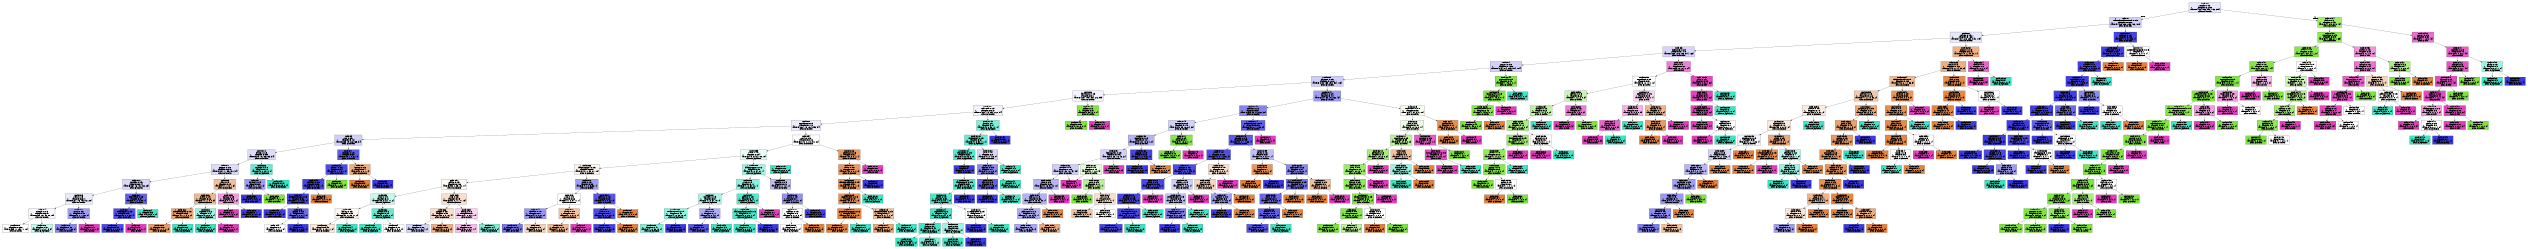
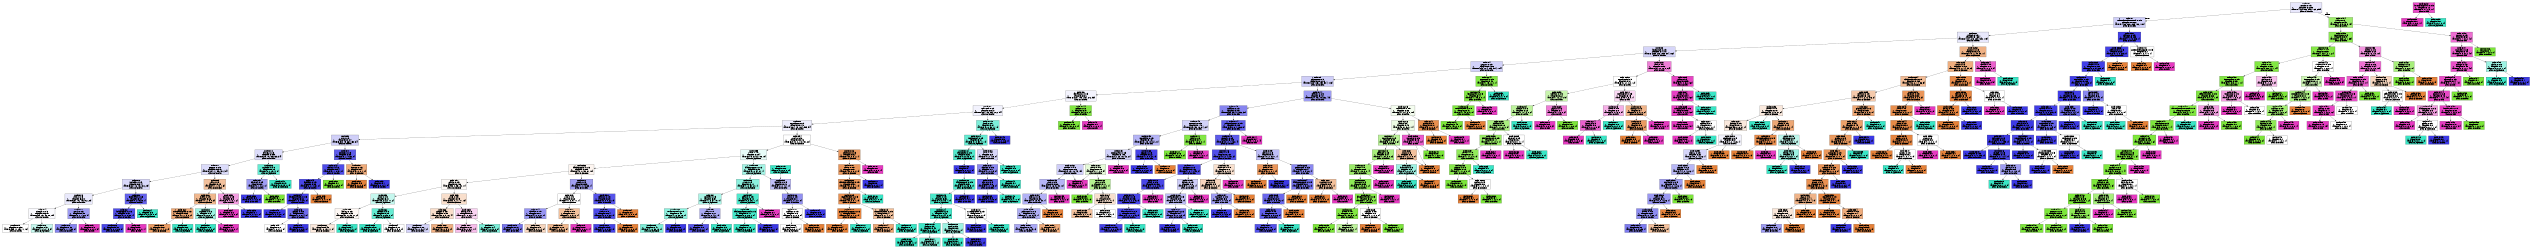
none -> (2485, 52)
(1779, 132) -> (1777, 118)
(1430, 147) -> (1420, 155)
